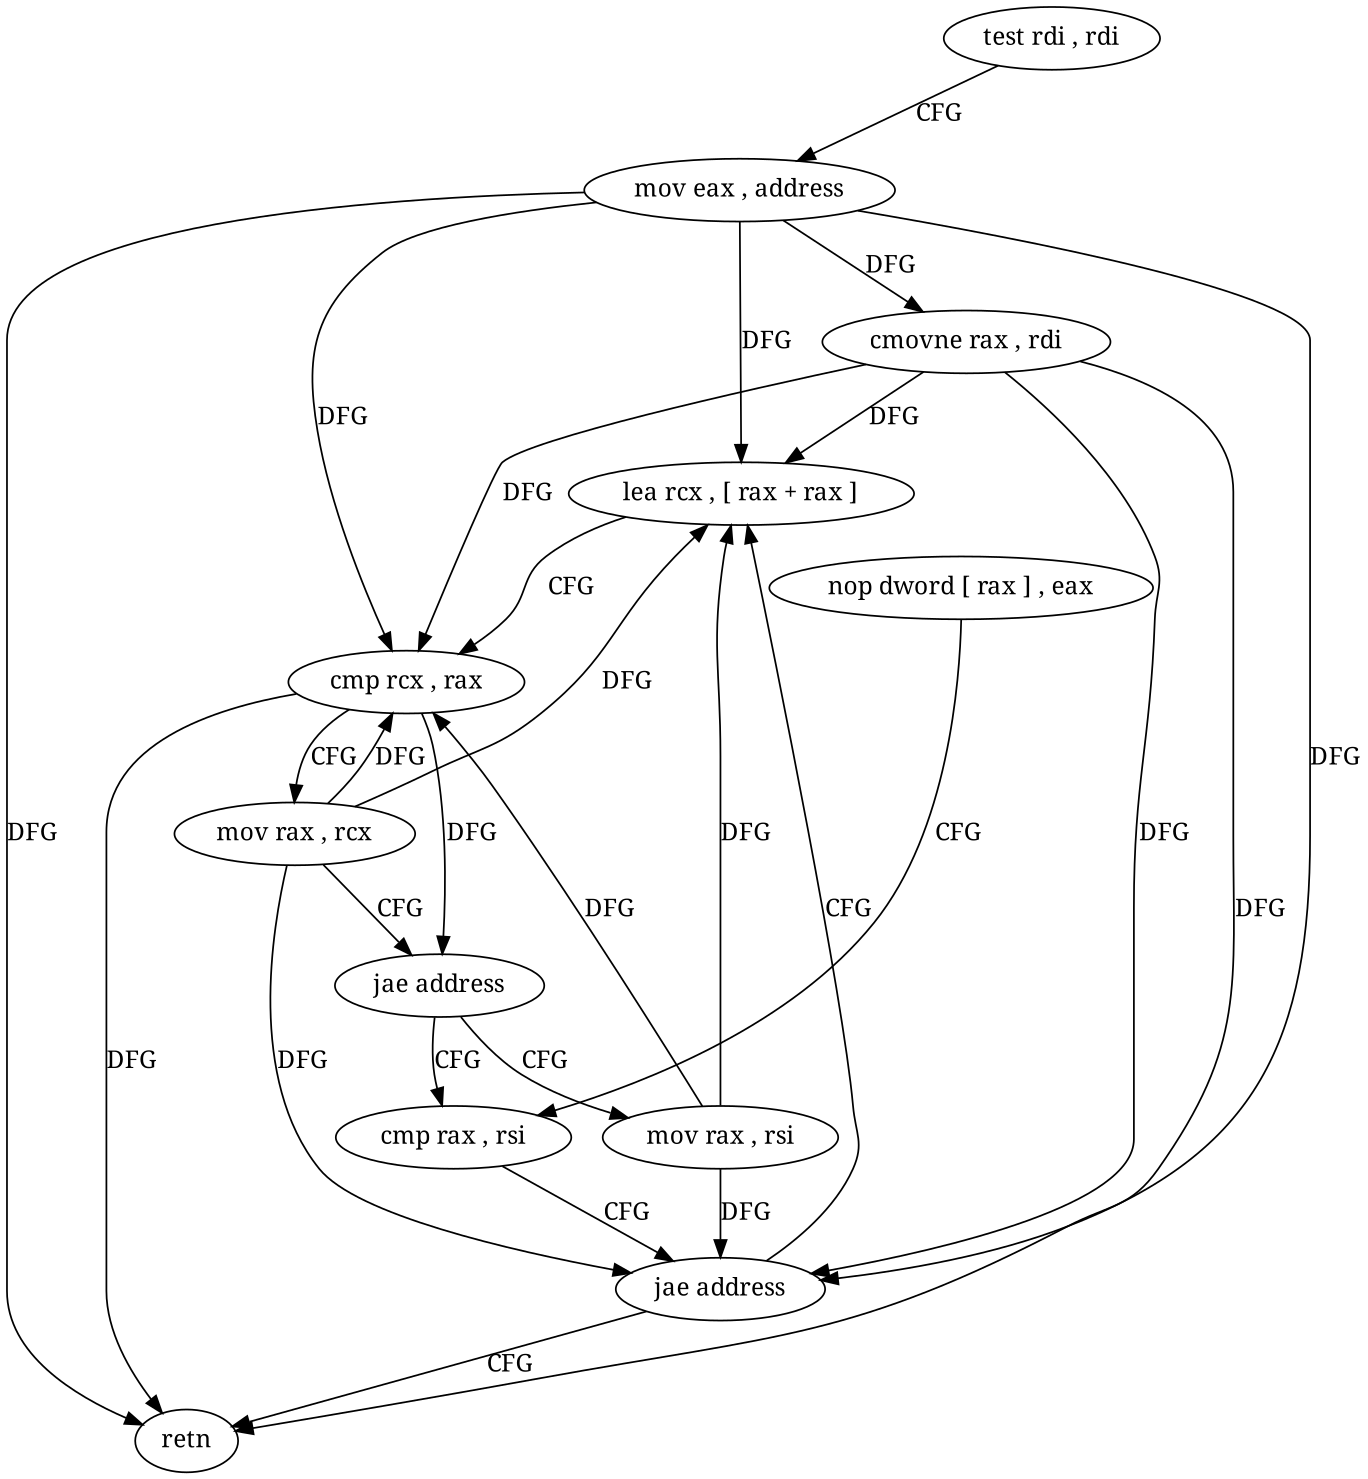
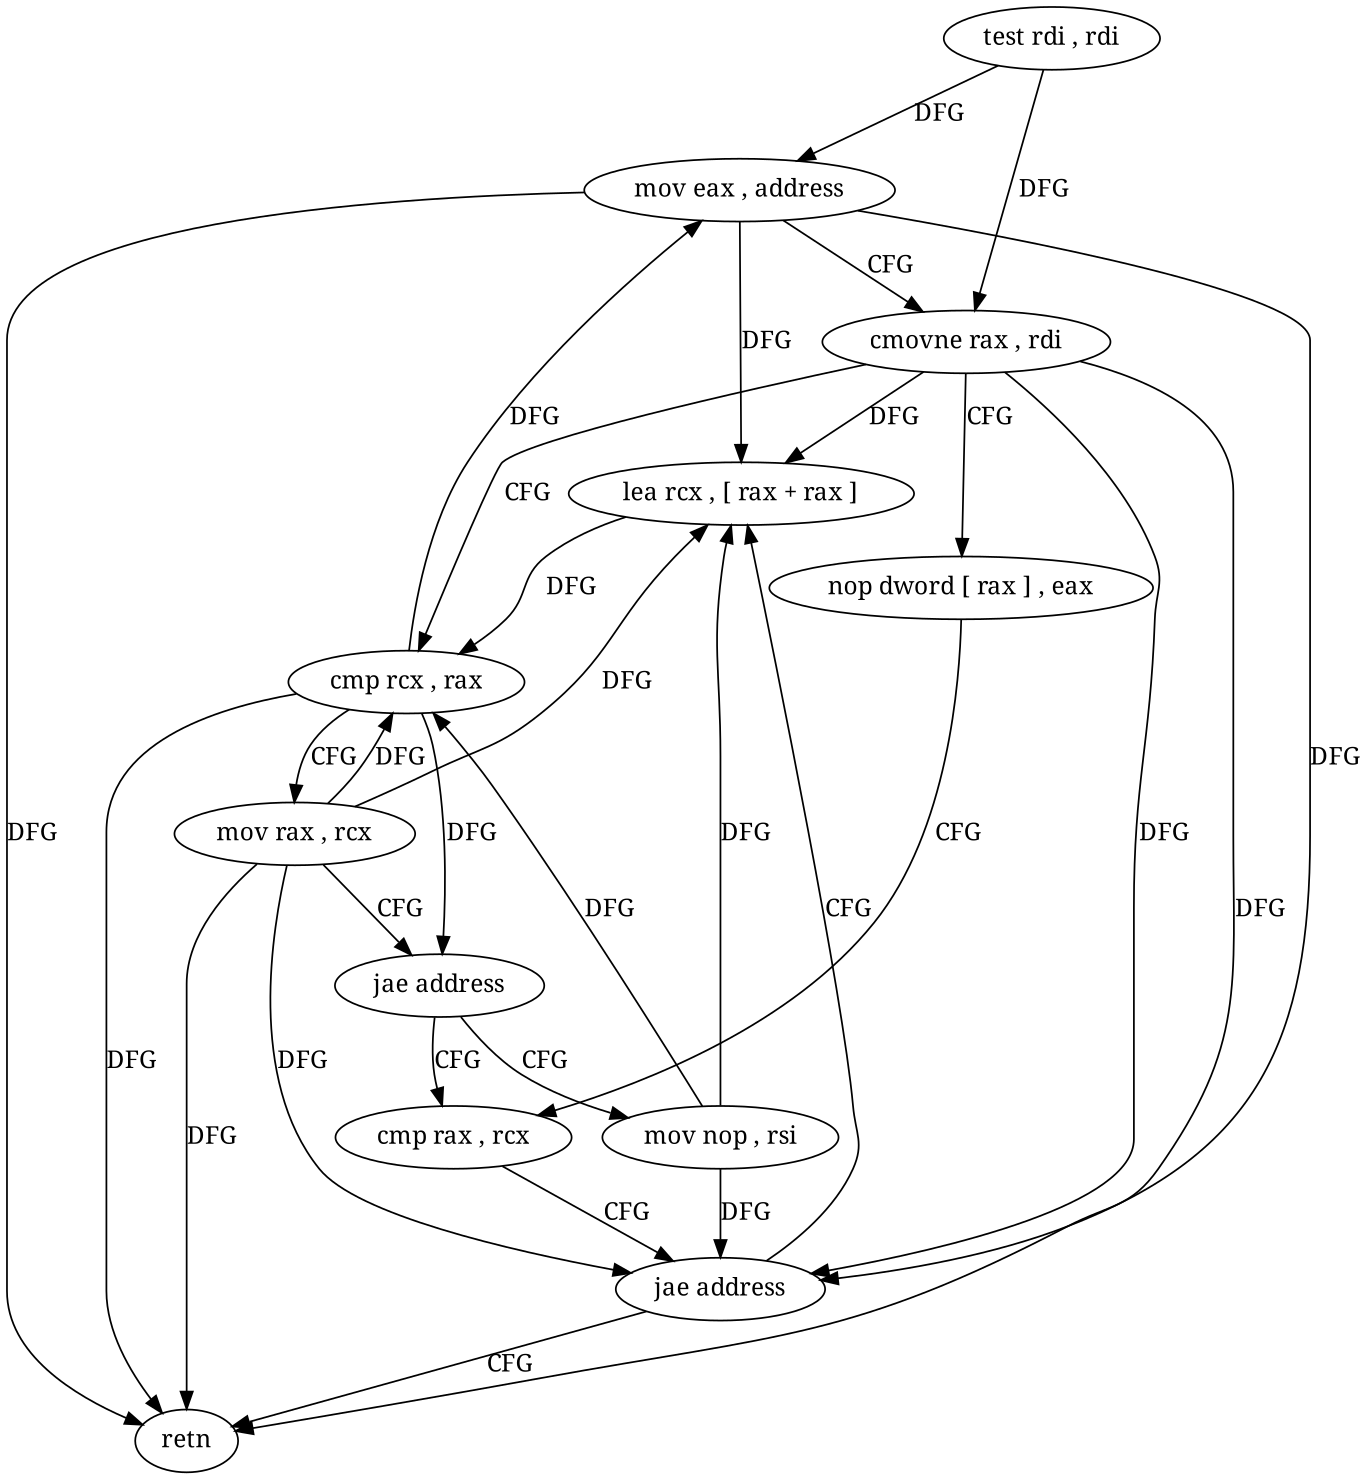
(939, 114) -> (939, 114)
none -> (1012, 182)
(891, 266) -> (891, 266)
(321, 328) -> (503, 413)
none -> (964, 456)
(528, 494) -> (528, 494)
(571, 588) -> (571, 588)
none -> (187, 1116)
(454, 1137) -> (454, 1137)
(720, 1137) -> (720, 1137)
